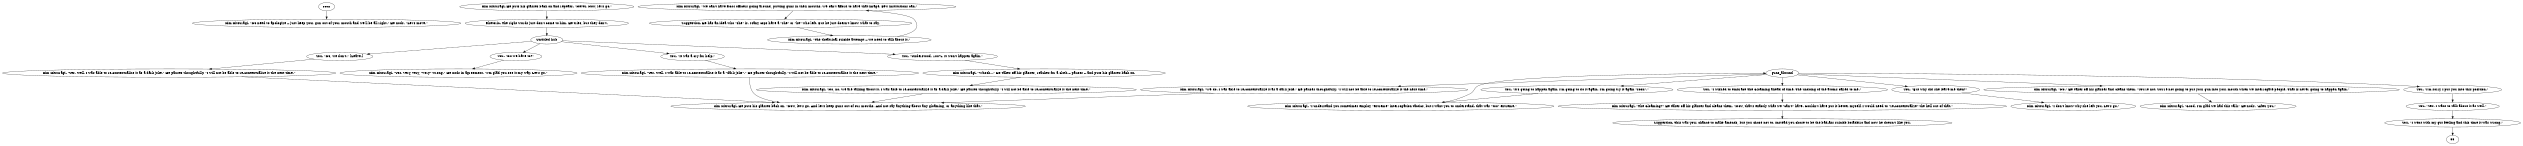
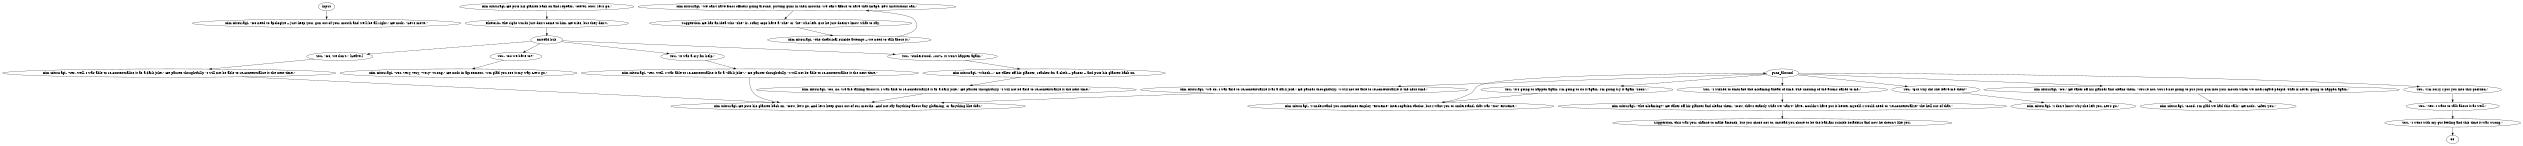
(327, 7) -> (327, 7)
(547, 40) -> (547, 40)
